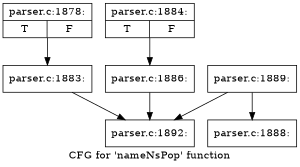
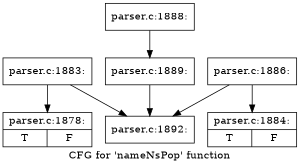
(47, 48) -> (47, 95)
(150, 48) -> (252, 95)
(252, 102) -> (150, 40)
